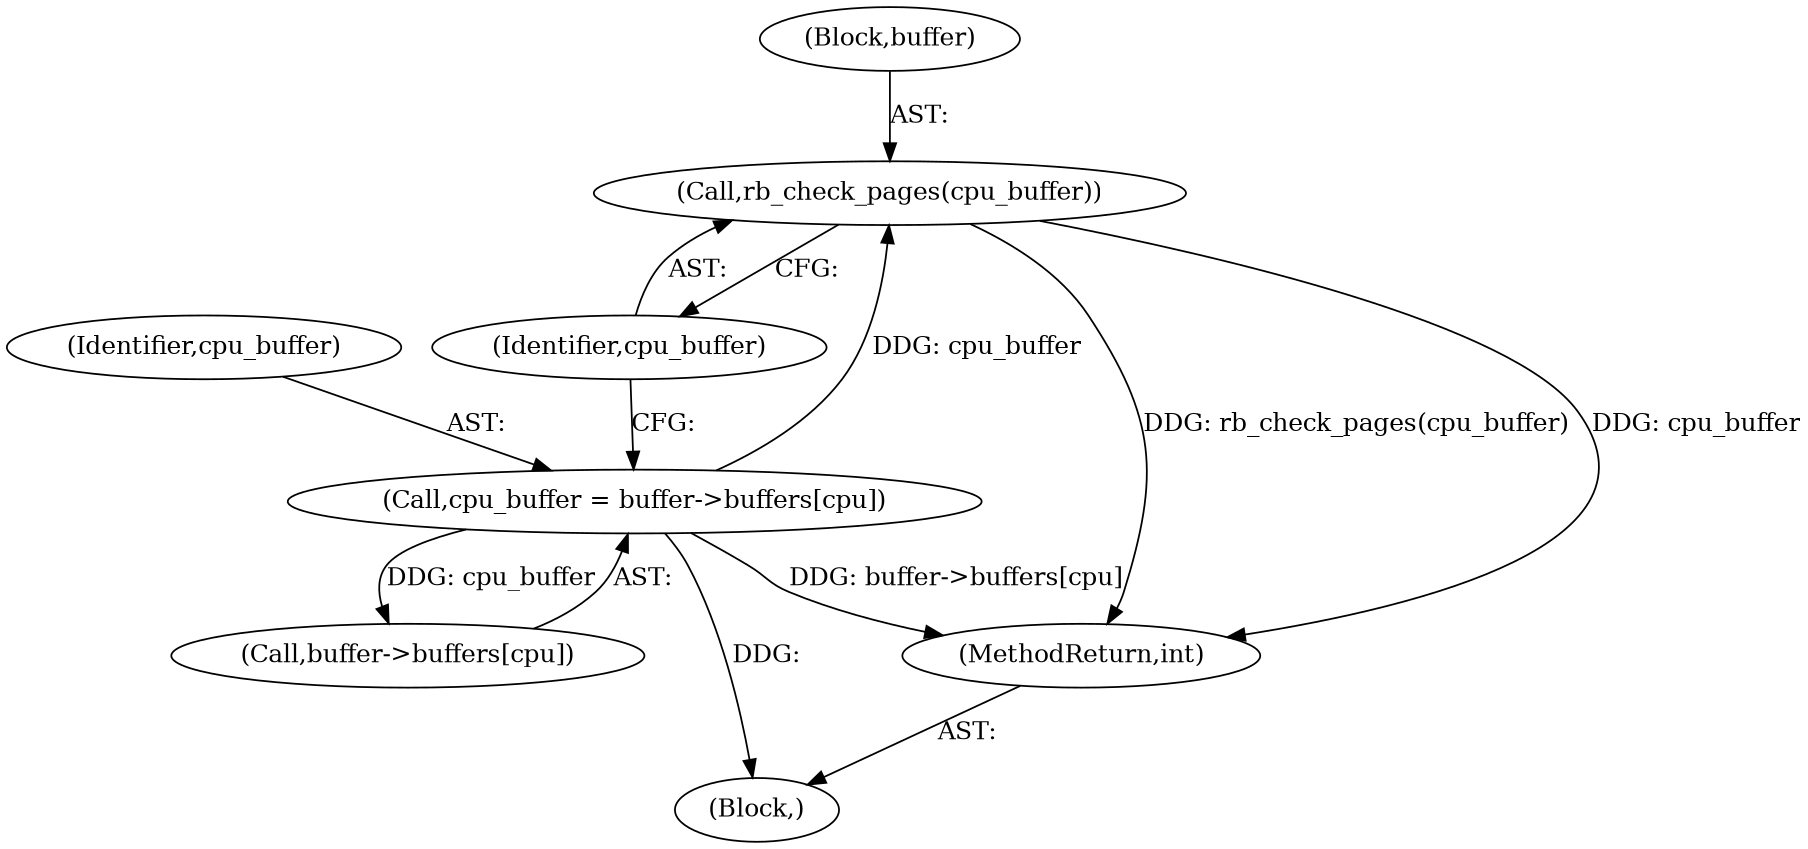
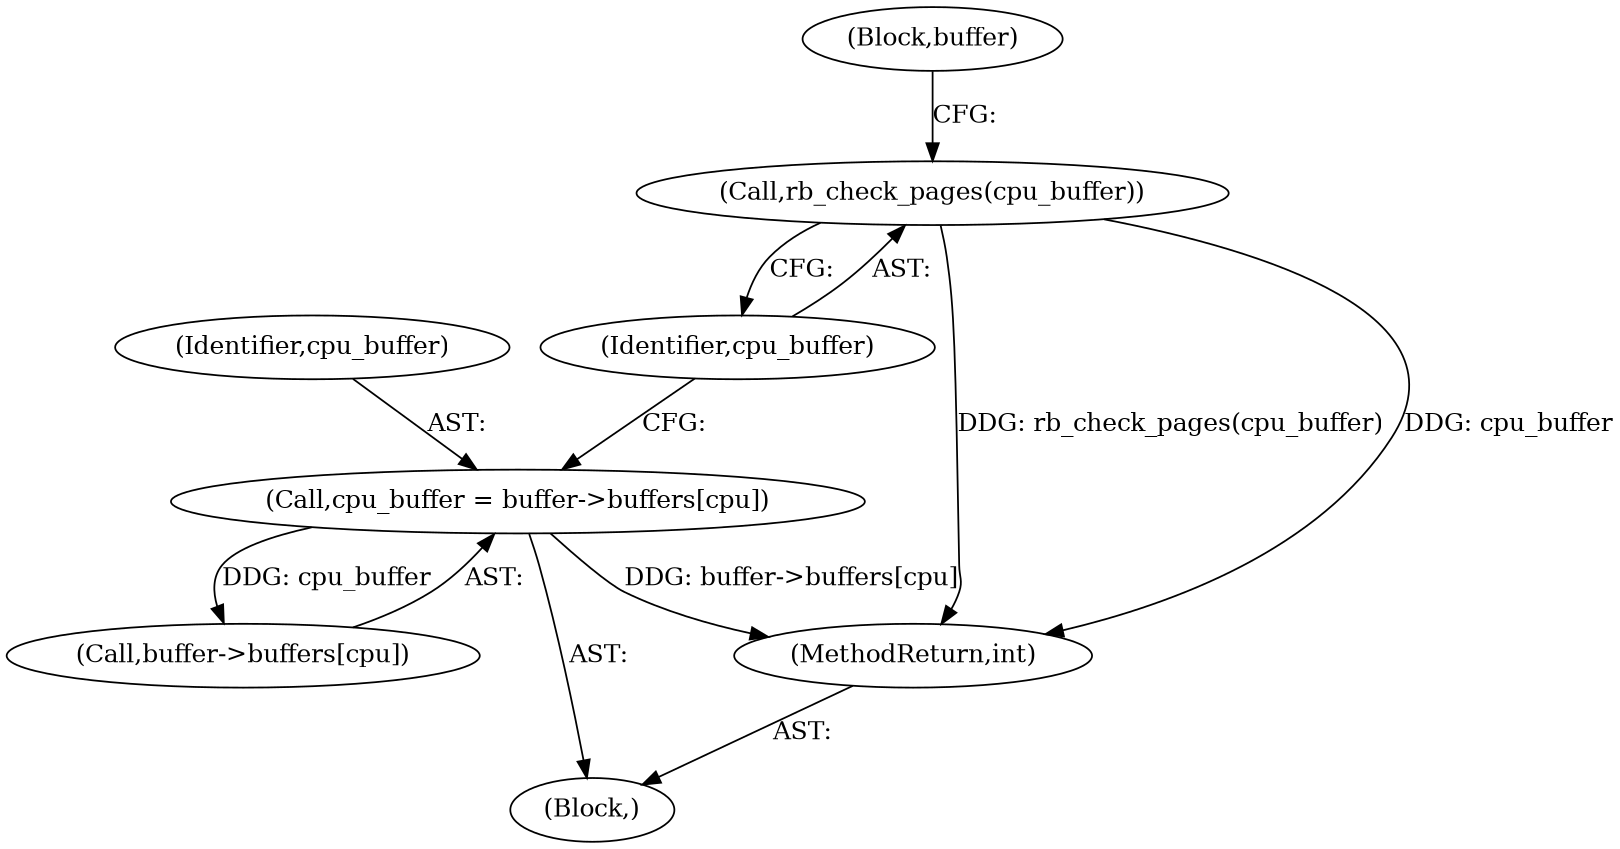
(924, 116) -> (969, 116)
(838, 384) -> none
(770, 656) -> (603, 656)
